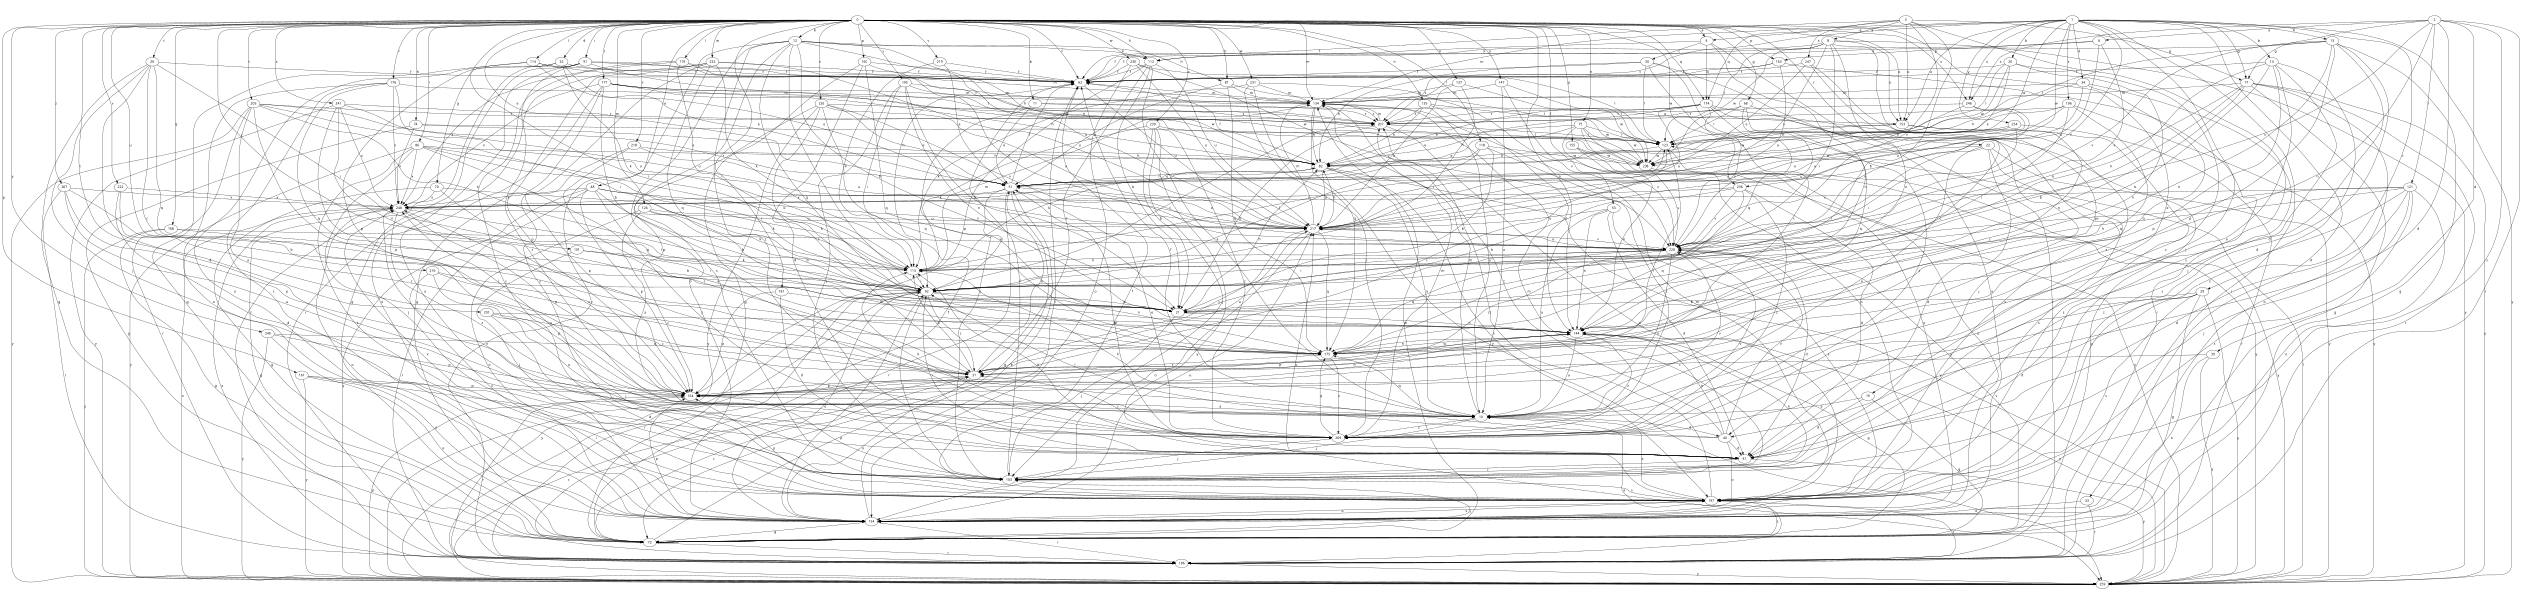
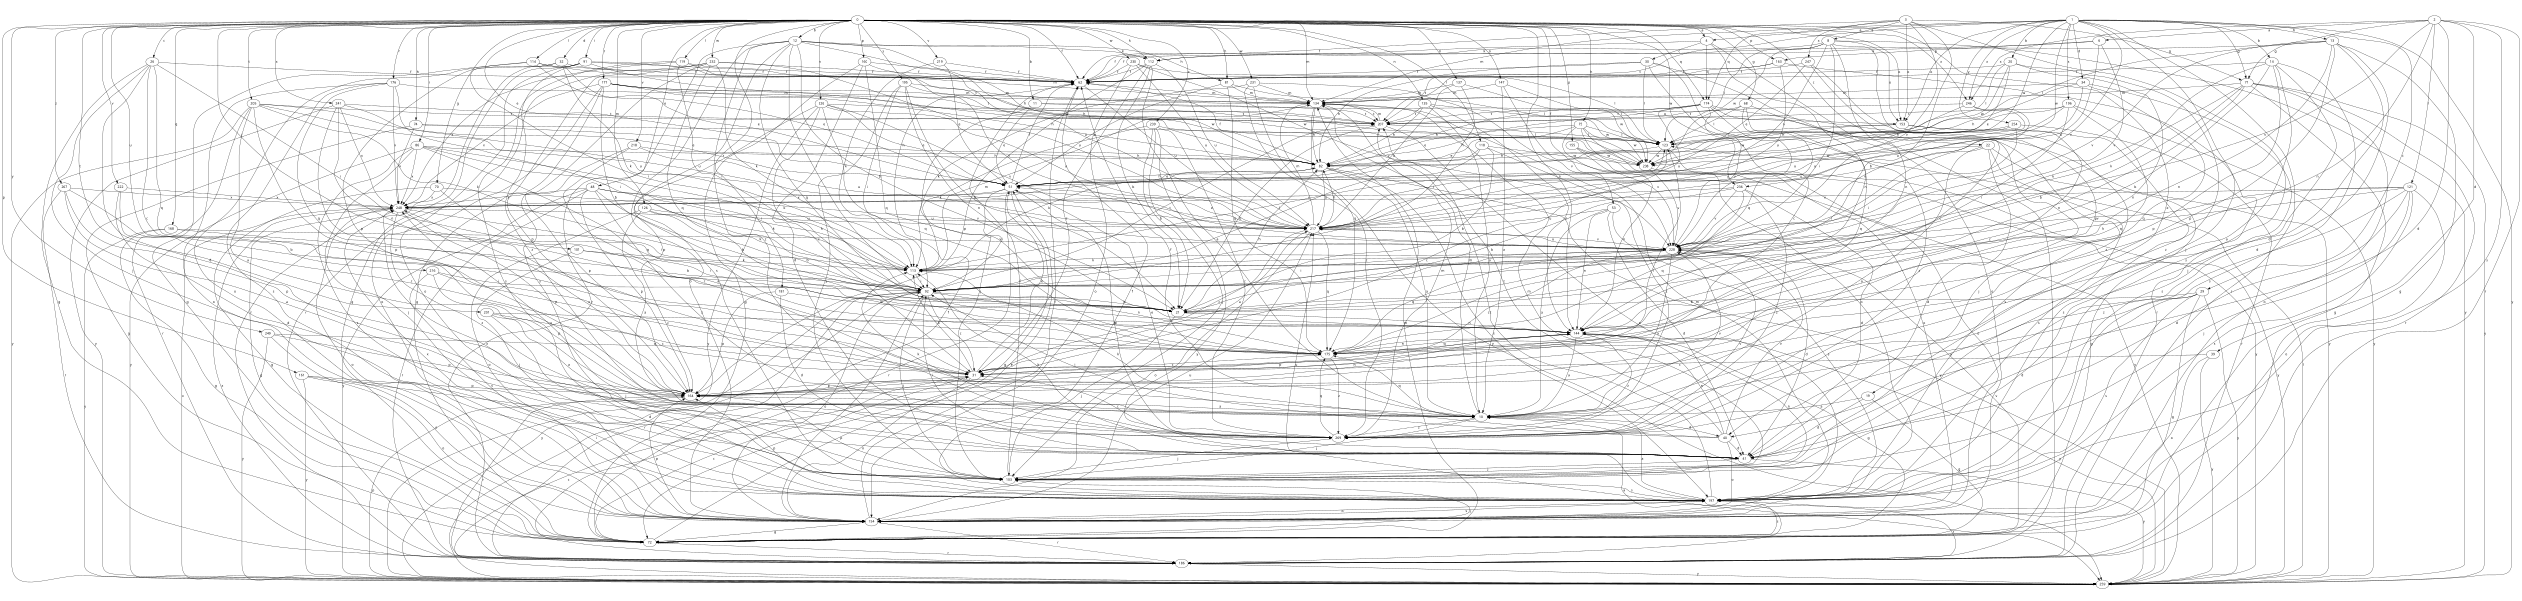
(2087, 501) -> none
